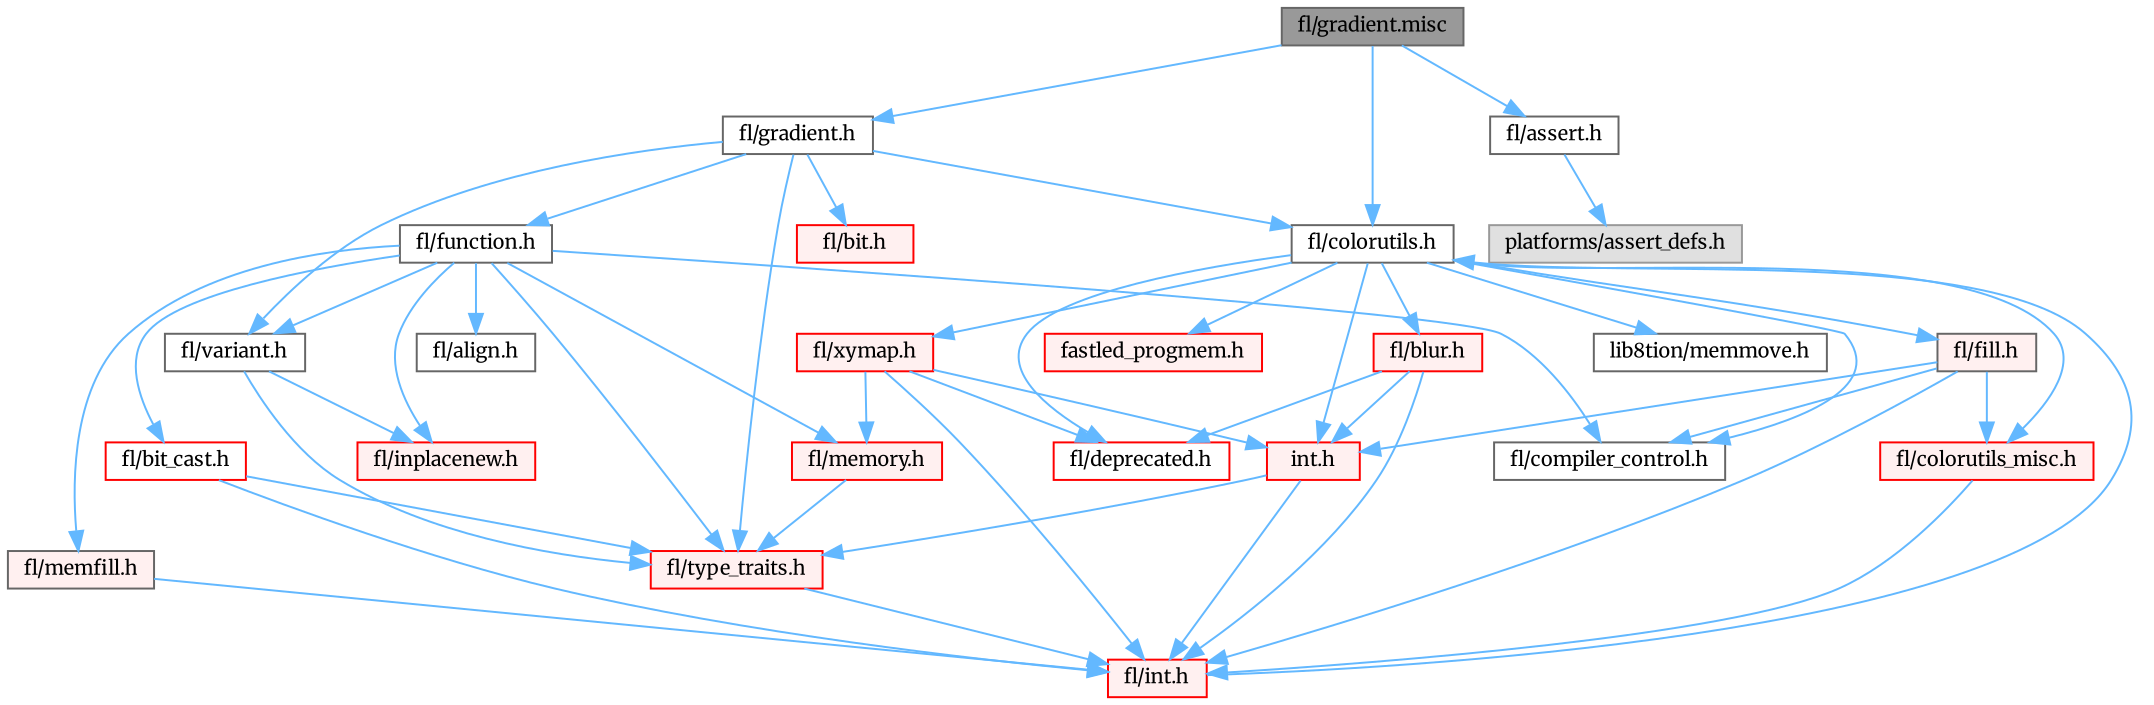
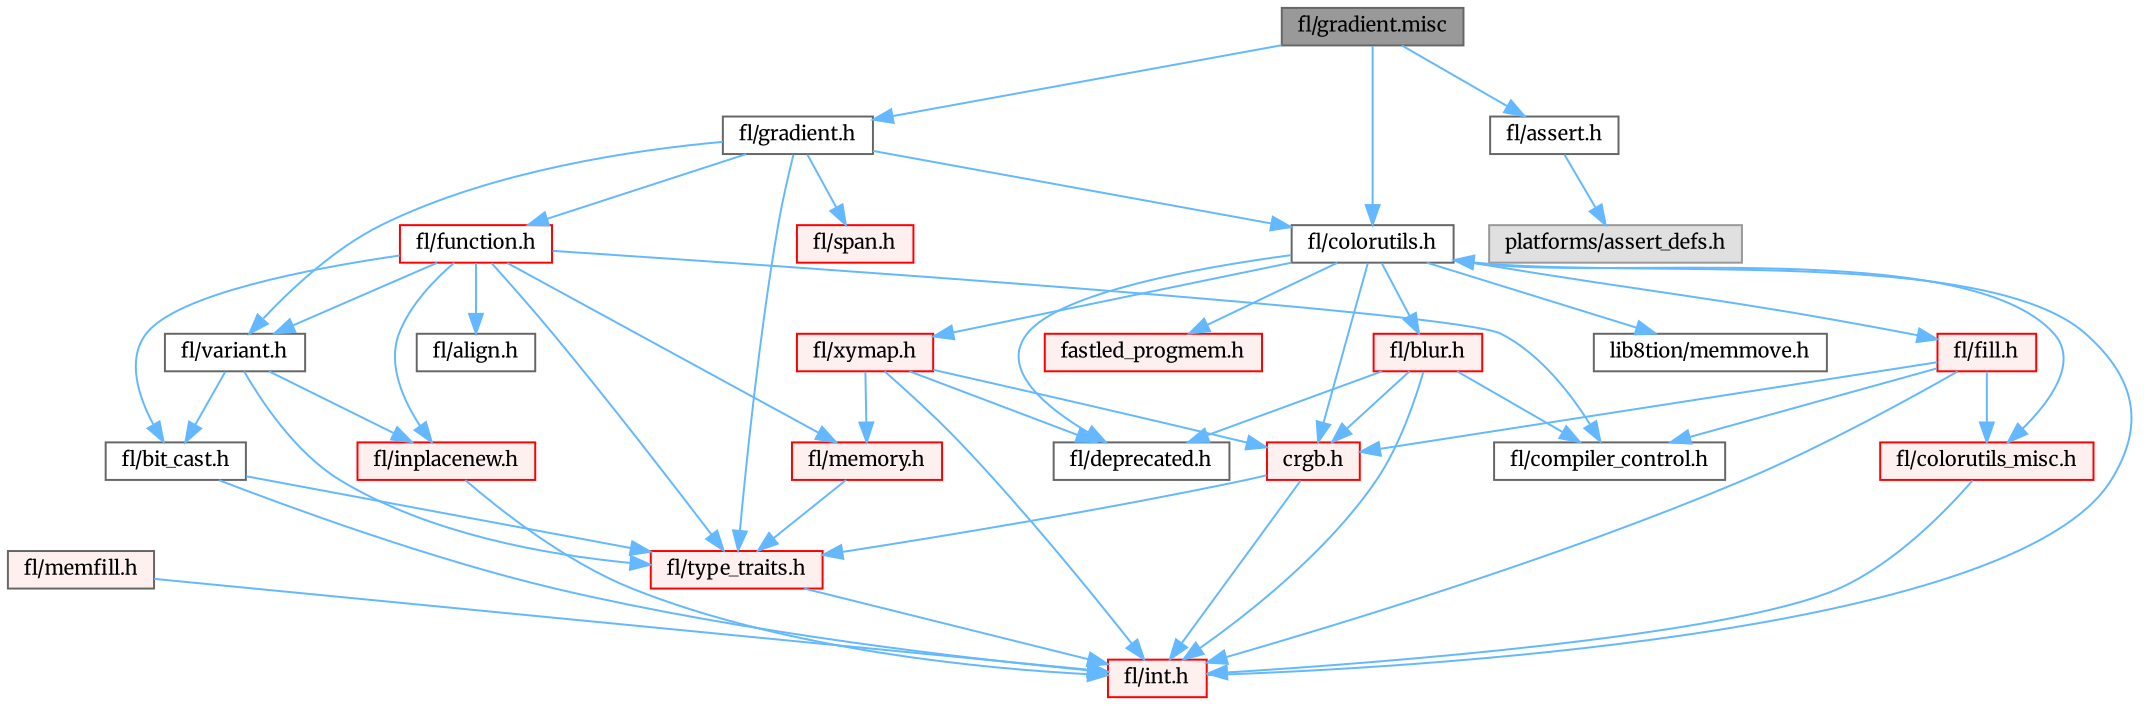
(476, 244) -> (476, 244)
(855, 244) -> (855, 244)
(130, 332) -> none
(1850, 344) -> (1510, 402)
(1987, 353) -> (1987, 353)
none -> (210, 398)
(176, 461) -> (176, 461)
(1142, 461) -> (1142, 461)
(1313, 461) -> (1313, 461)
none -> (648, 594)
